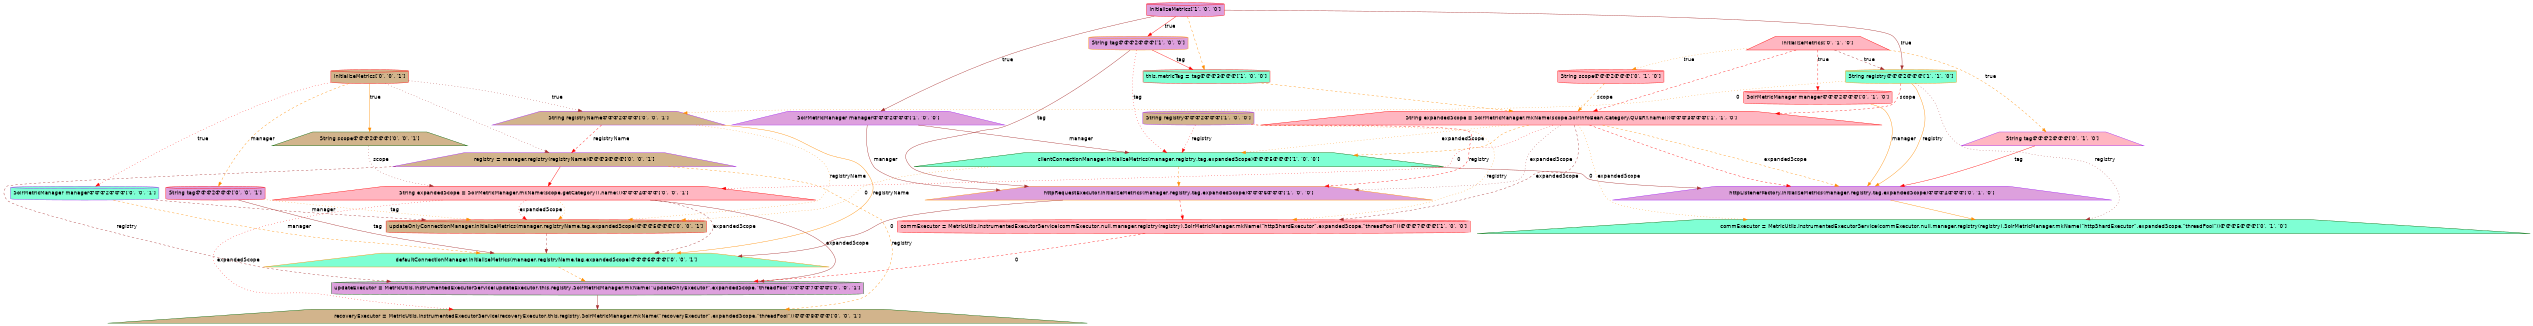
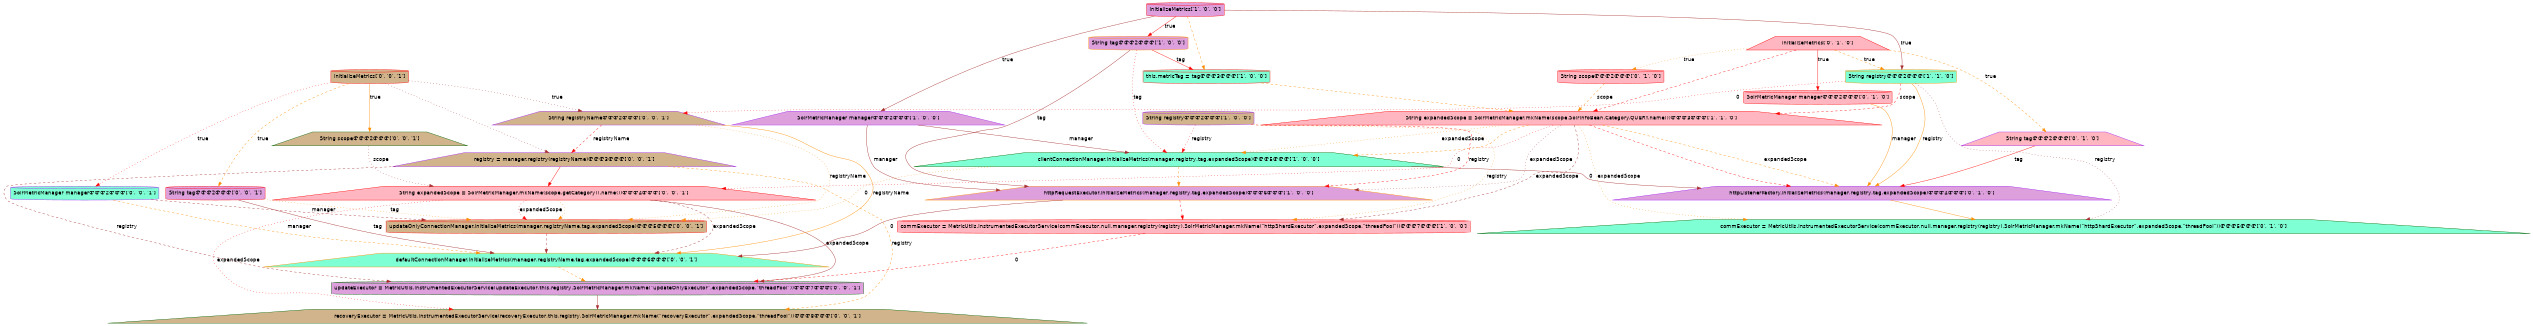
(1858, 59) -> (1858, 59)
(1818, 68) -> (1818, 68)
(1267, 110) -> (1267, 110)
(263, 139) -> (263, 139)
